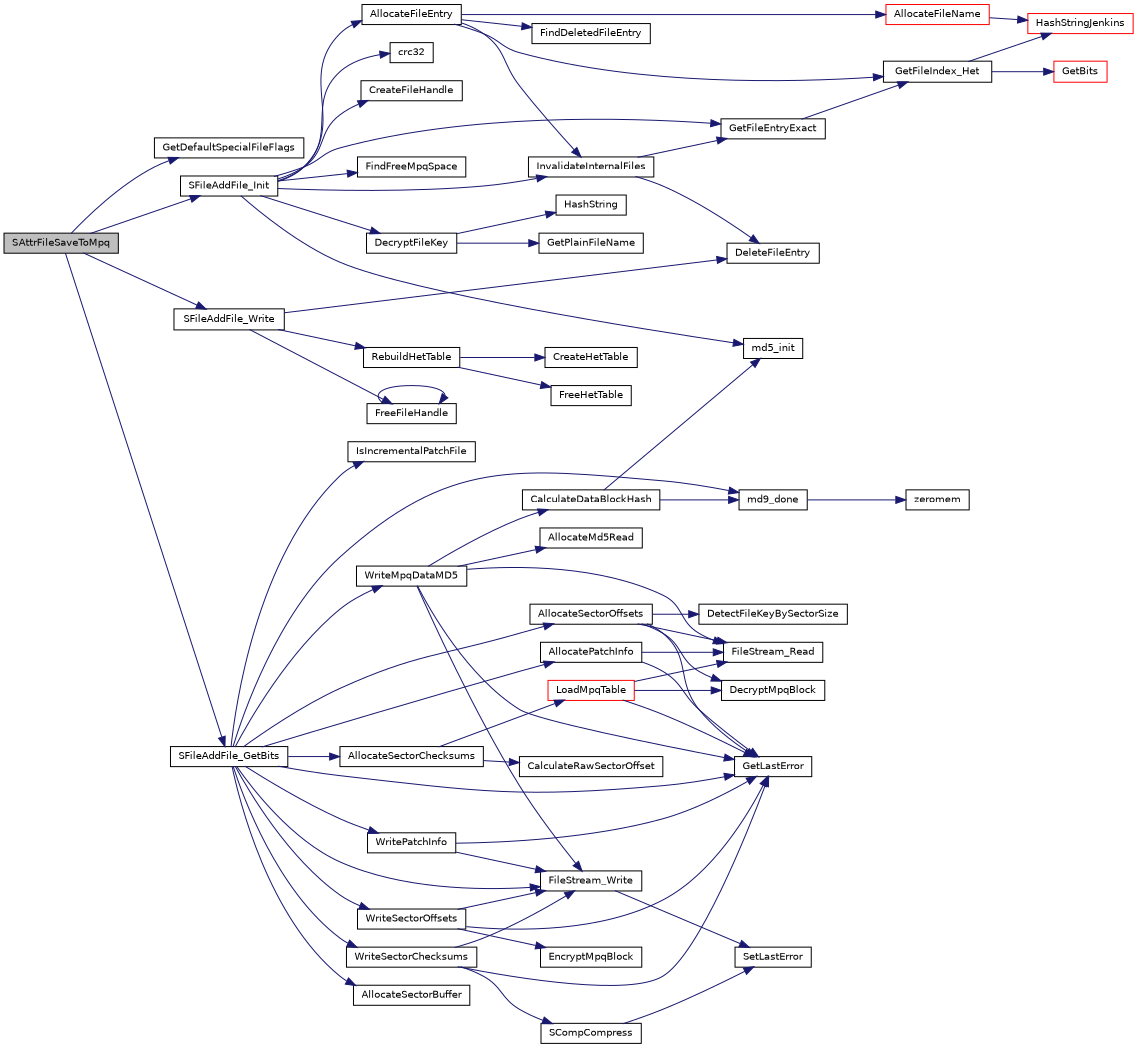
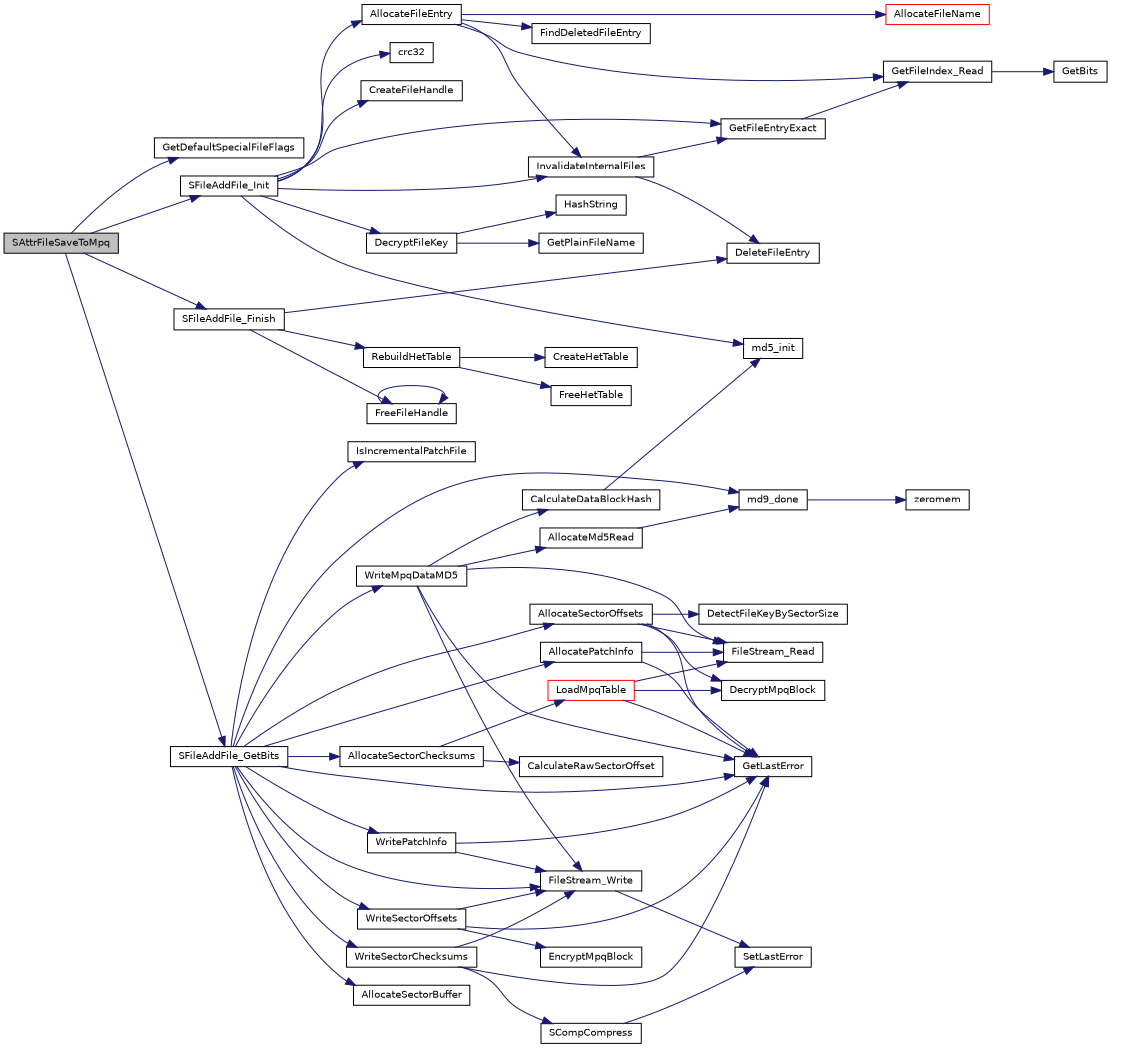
(1080, 24) -> none
(938, 72) -> (938, 72)
(1080, 72) -> (1080, 72)
(412, 167) -> none
(229, 319) -> (229, 319)
(694, 500) -> (683, 519)
